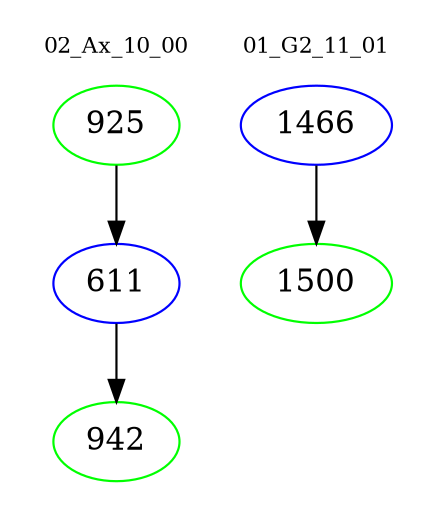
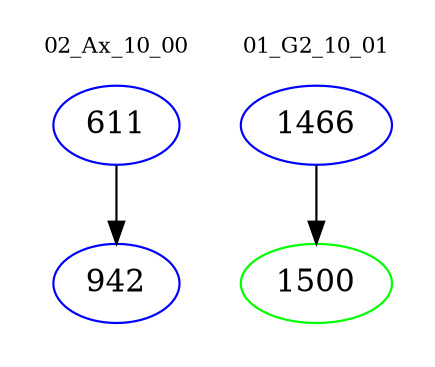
(316, 47) -> (316, 47)
(116, 125) -> none
(116, 442) -> (116, 283)
